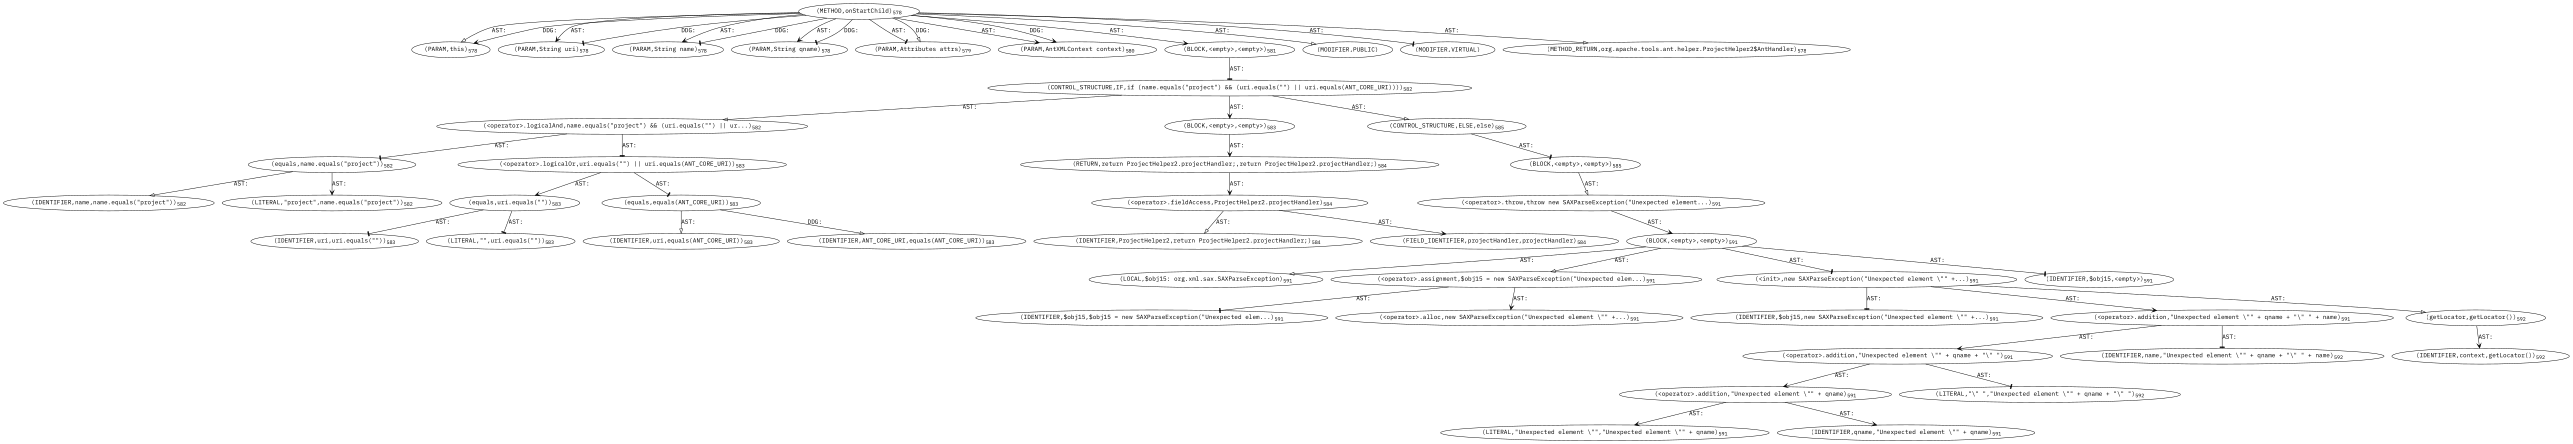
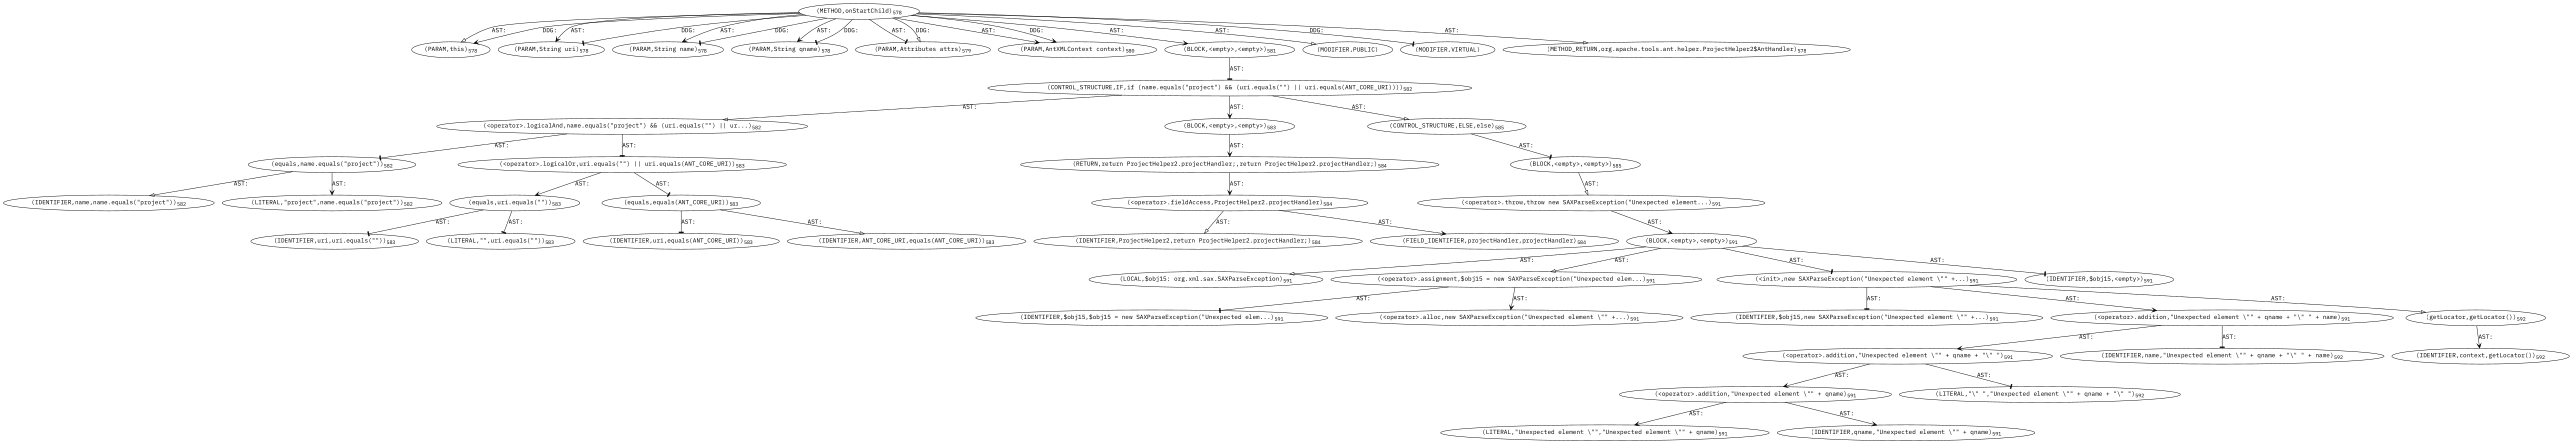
(1319, 31) -> (1319, 31)
(681, 220) -> (681, 221)
(817, 222) -> (817, 222)
